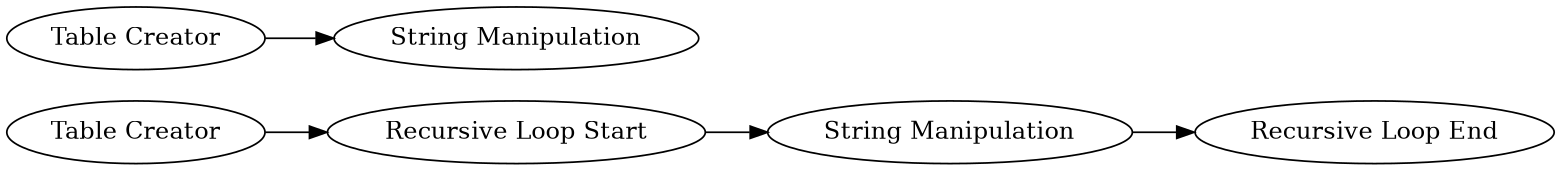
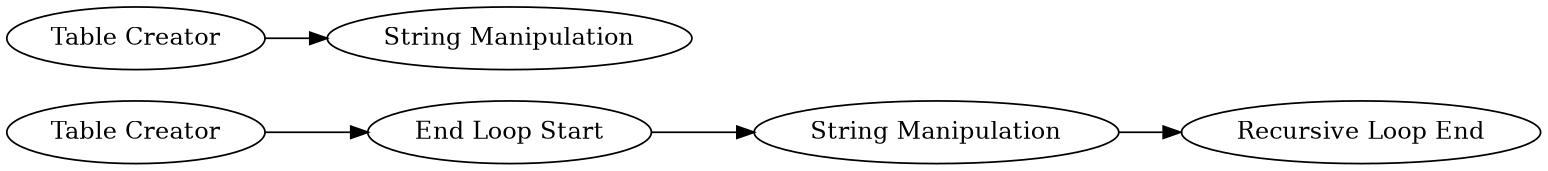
(516, 132) -> (510, 132)
